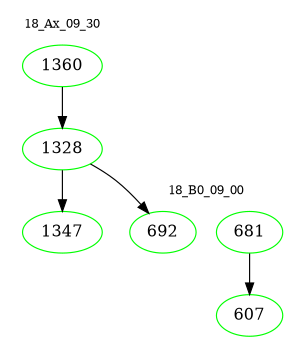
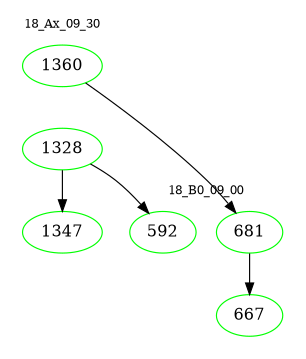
(62, 102) -> (160, 139)
(163, 232) -> (163, 232)
(250, 315) -> (250, 315)
